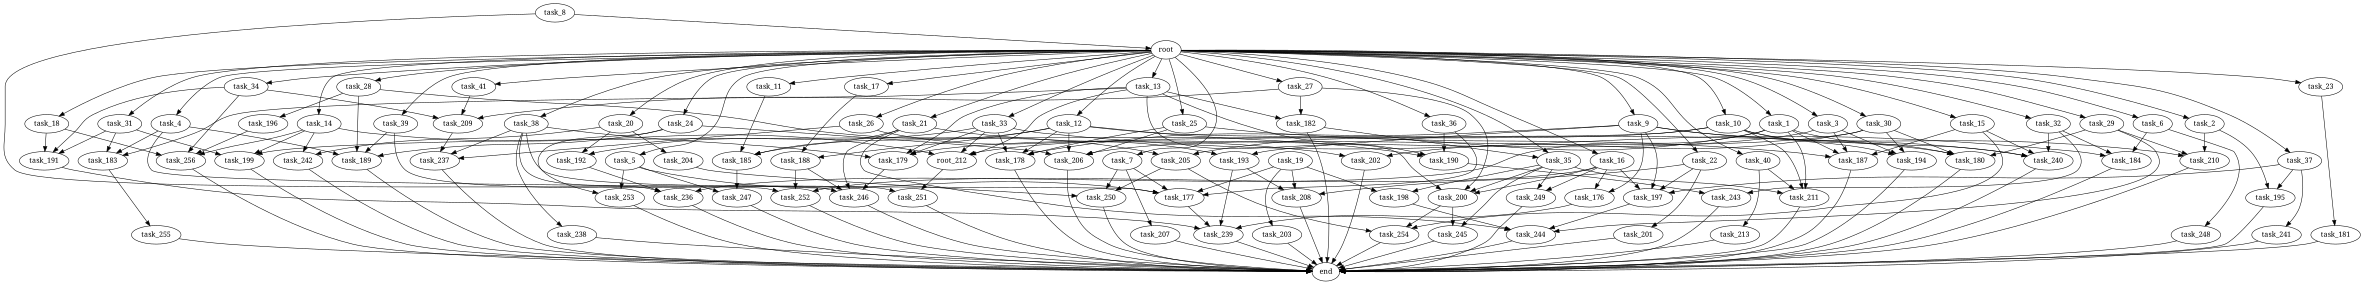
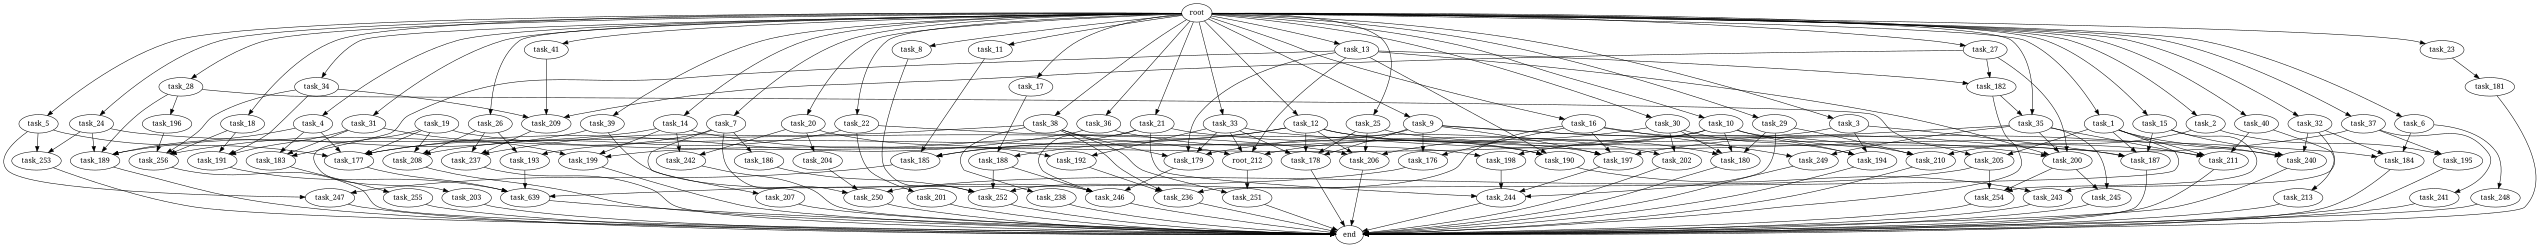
(860, 31) -> (1058, 28)
none -> (759, 161)
(1262, 178) -> (452, 141)
(1218, 235) -> (525, 198)
